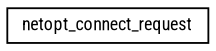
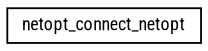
(108, 26) -> (104, 26)
